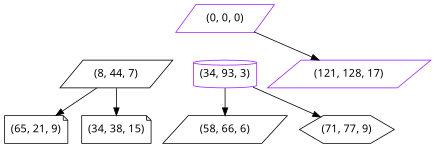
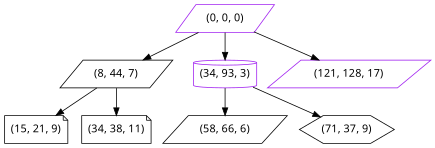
none -> (225, 42)
none -> (174, 44)
(36, 130) -> (36, 130)
(116, 130) -> (116, 130)
(347, 130) -> (347, 130)
